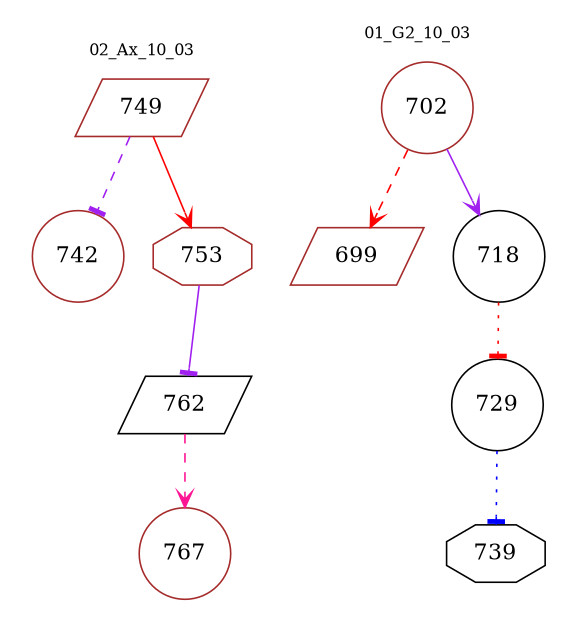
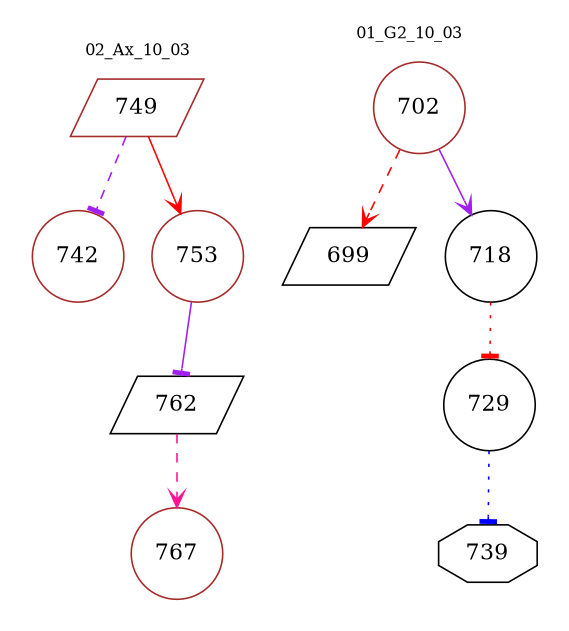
(202, 256) -> (198, 256)
(357, 256) -> (349, 256)
